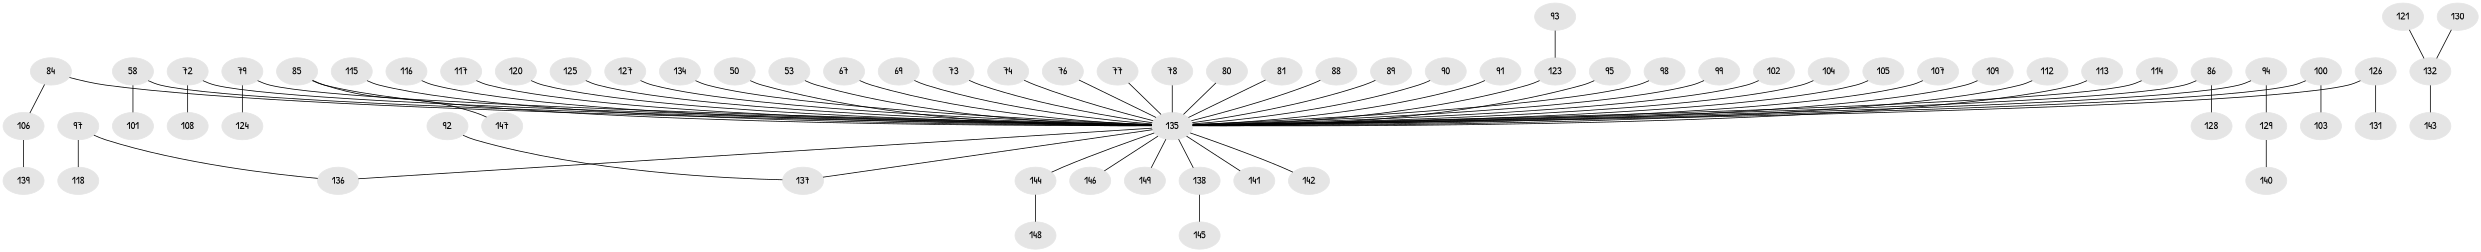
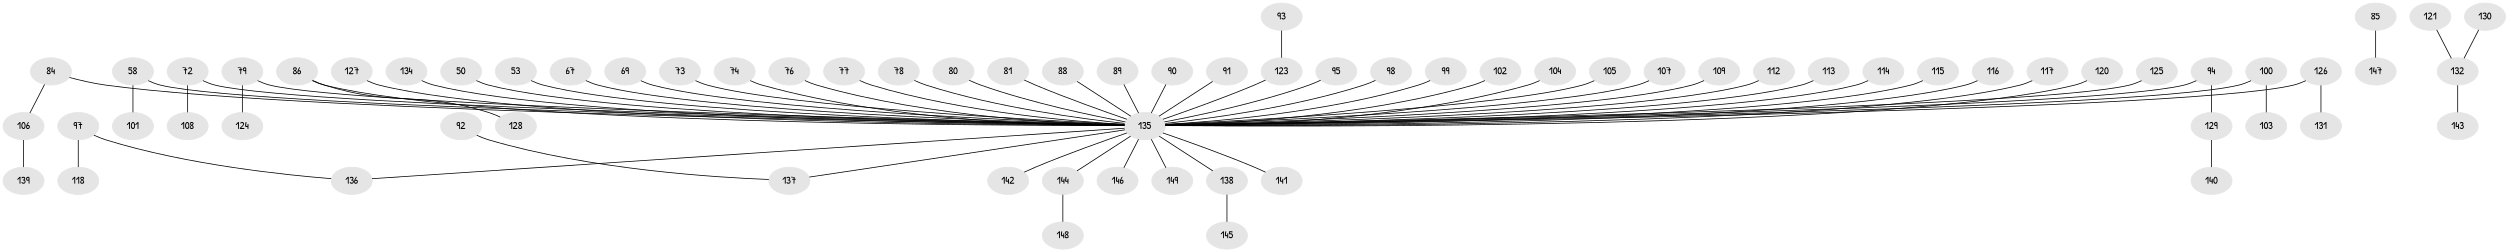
(731, 120) -> none
